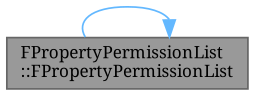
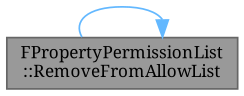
(127, 63) -> (122, 63)
